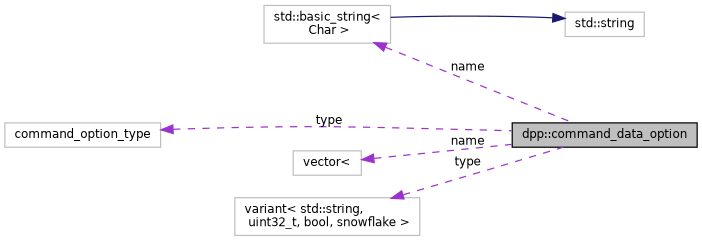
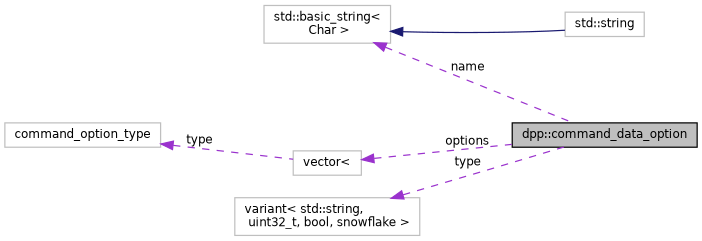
(472, 16) -> (484, 32)
(343, 127) -> (233, 152)
(466, 142) -> (466, 142)
